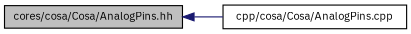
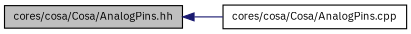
(315, 17) -> (315, 17)
